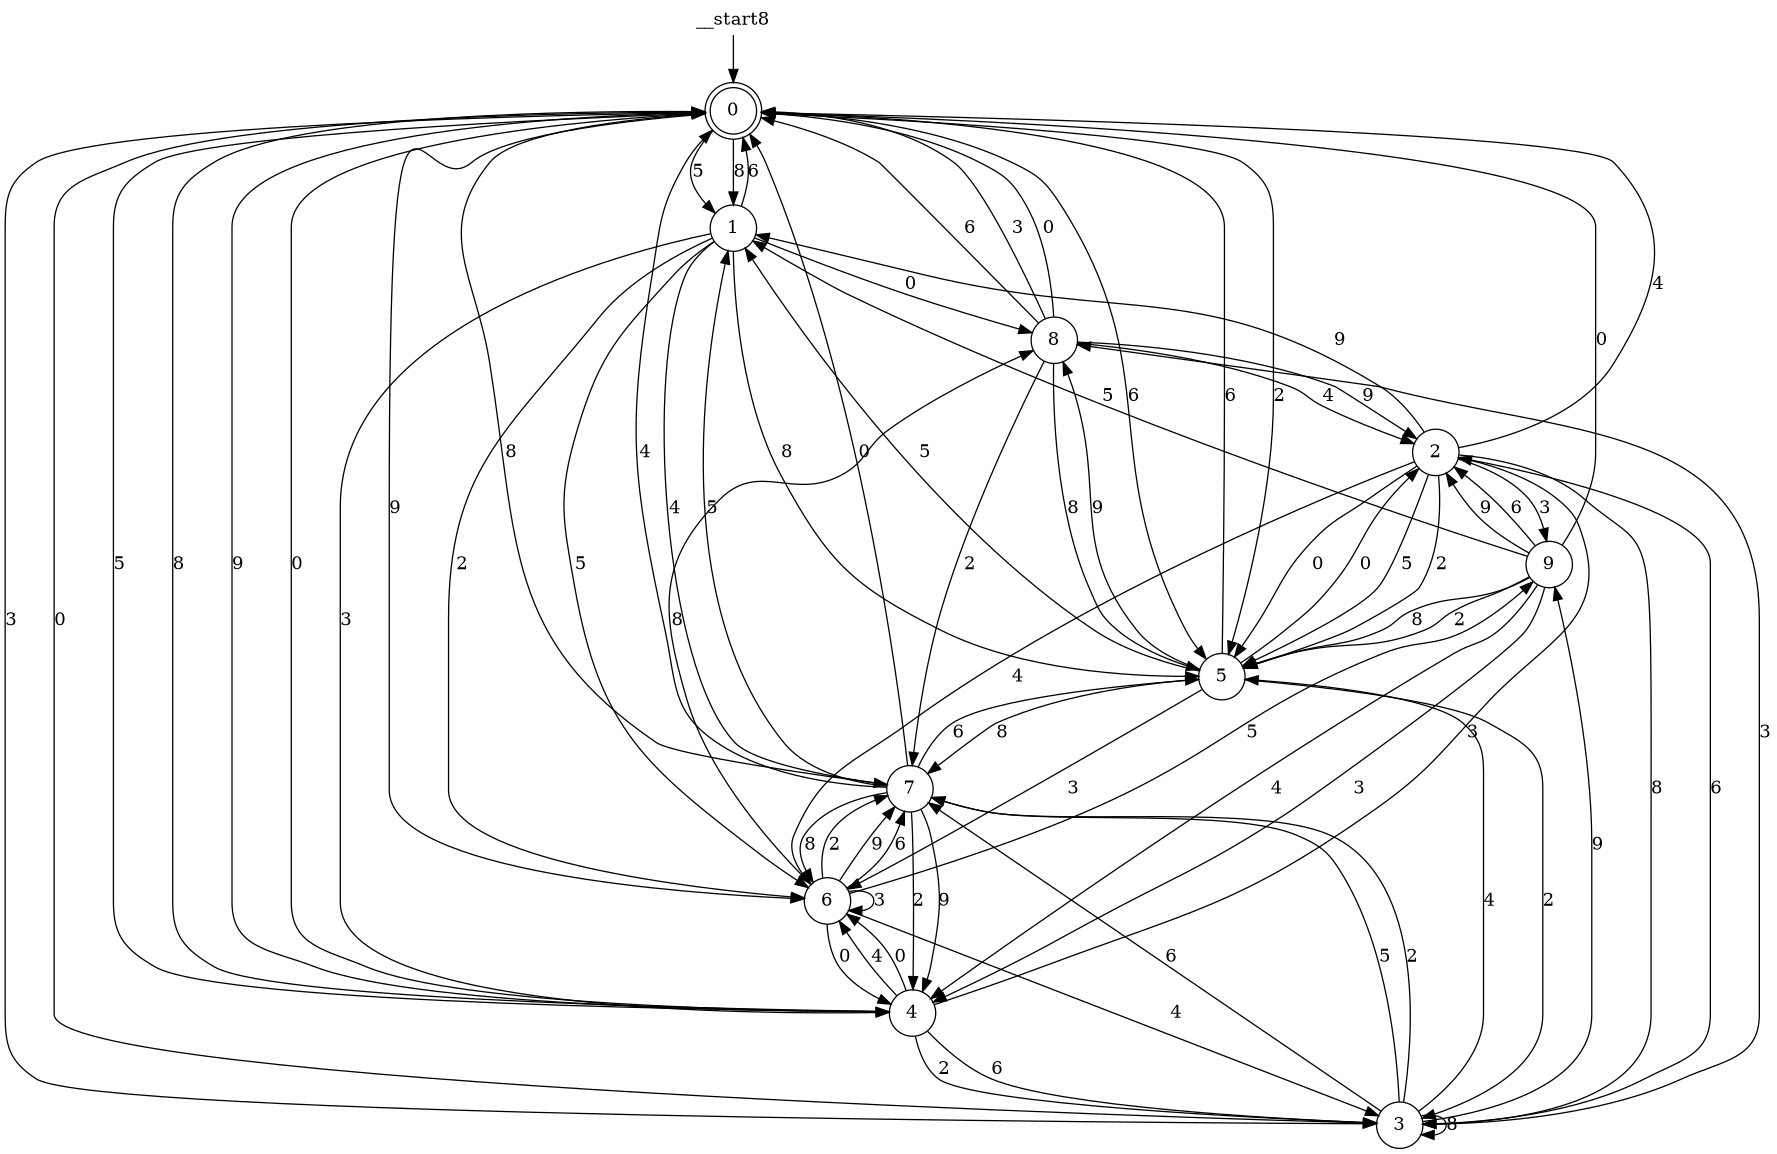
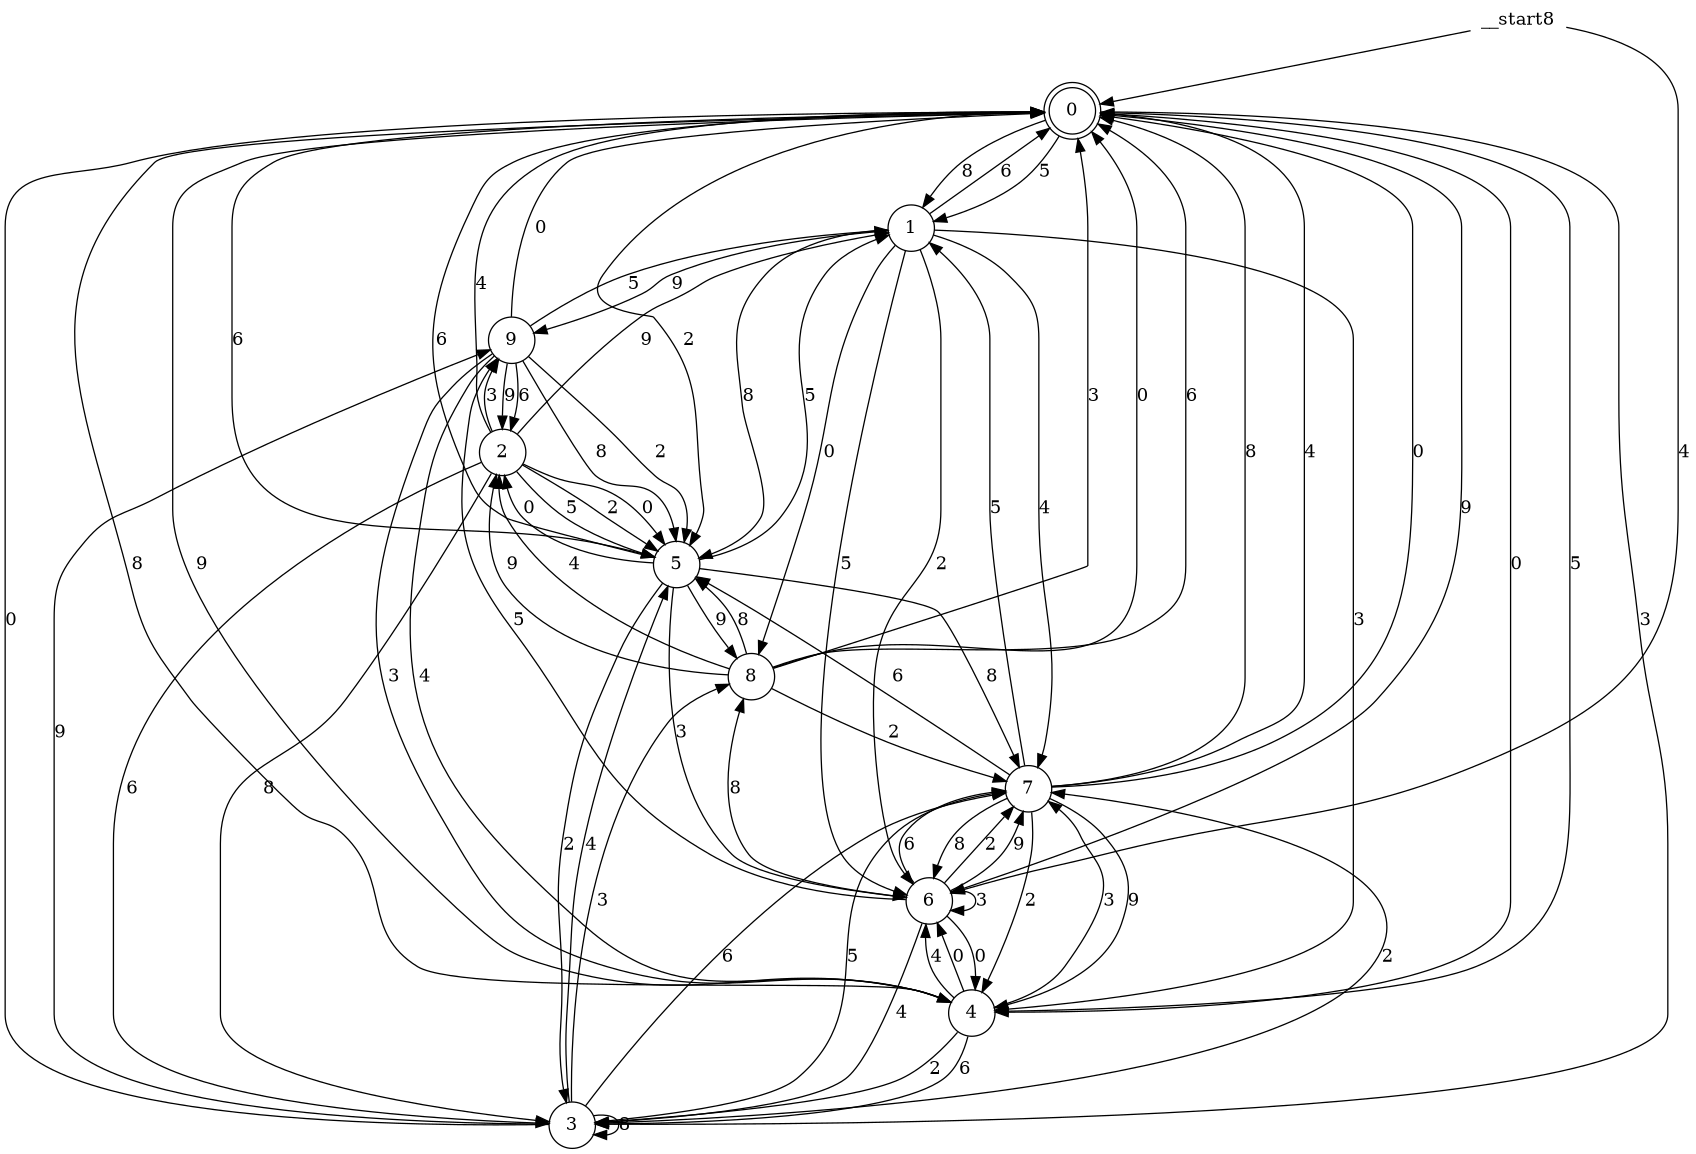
none -> (711, 261)
(1063, 626) -> (1634, 666)
(1383, 804) -> (1091, 925)
